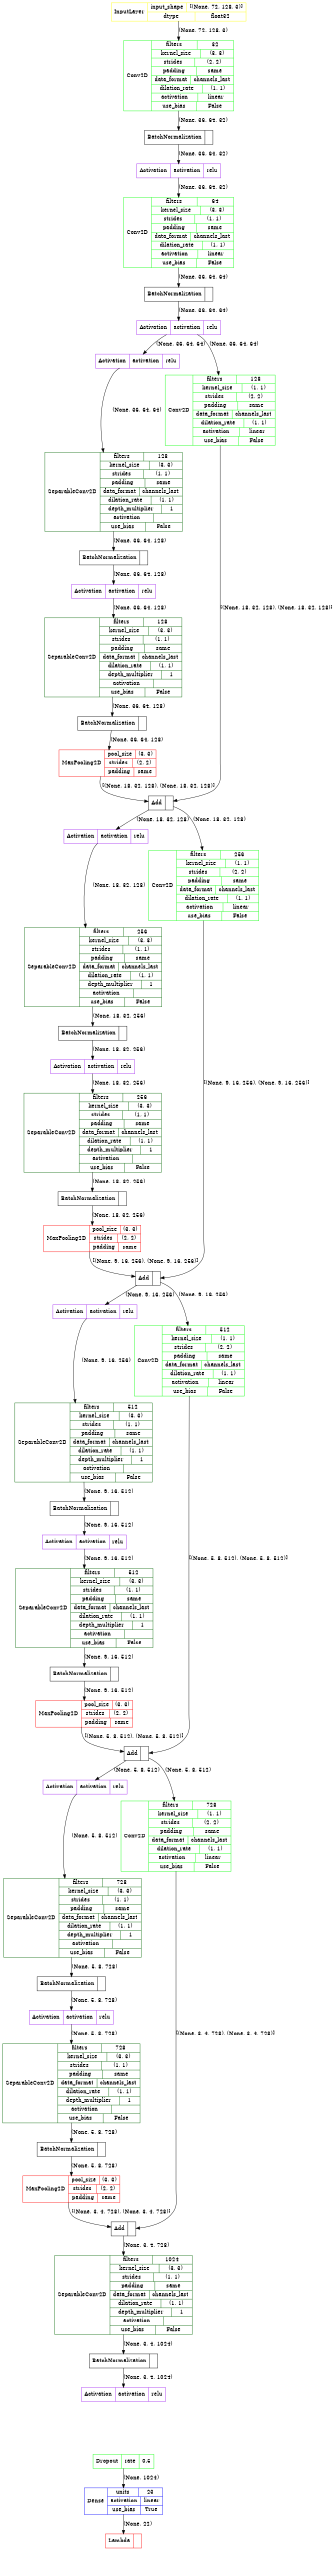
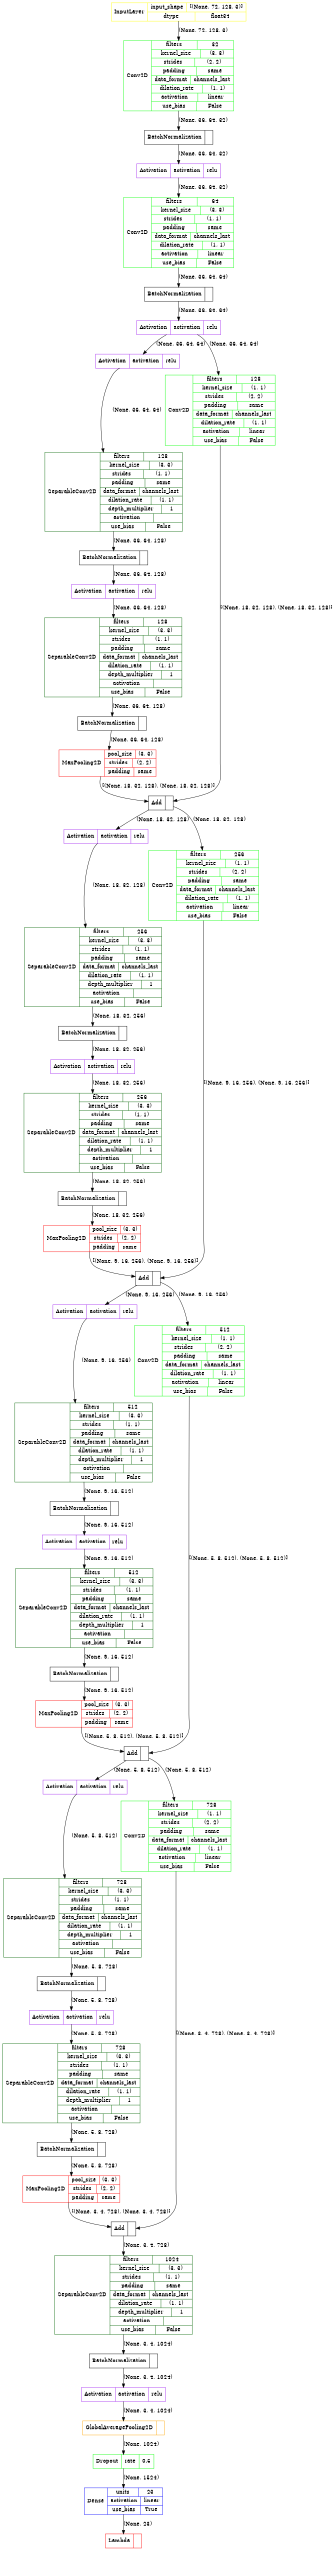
(221, 16) -> (221, 16)
none -> (123, 2428)
(141, 2478) -> (141, 2478)
(138, 2524) -> (138, 2524)
